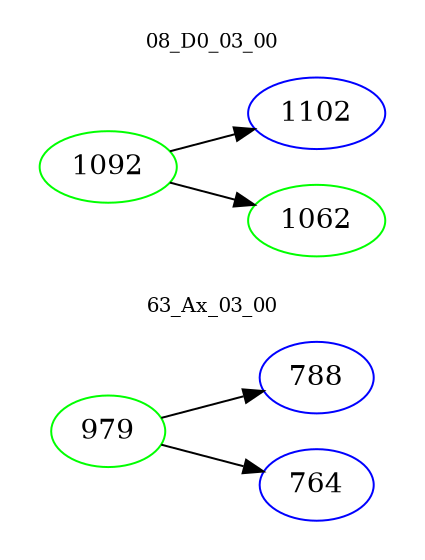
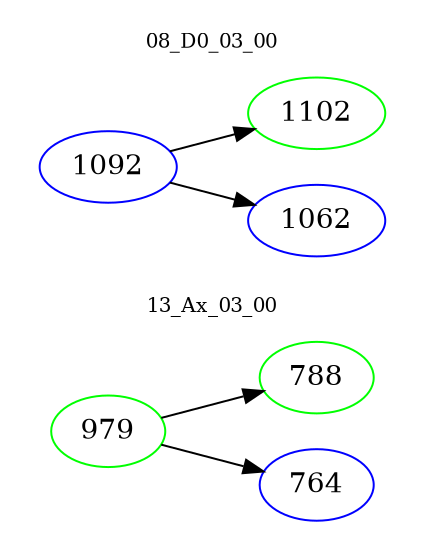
(317, 113) -> (317, 113)
(108, 167) -> (108, 167)
(317, 221) -> (317, 221)
(212, 307) -> (212, 307)
(317, 378) -> (317, 378)
